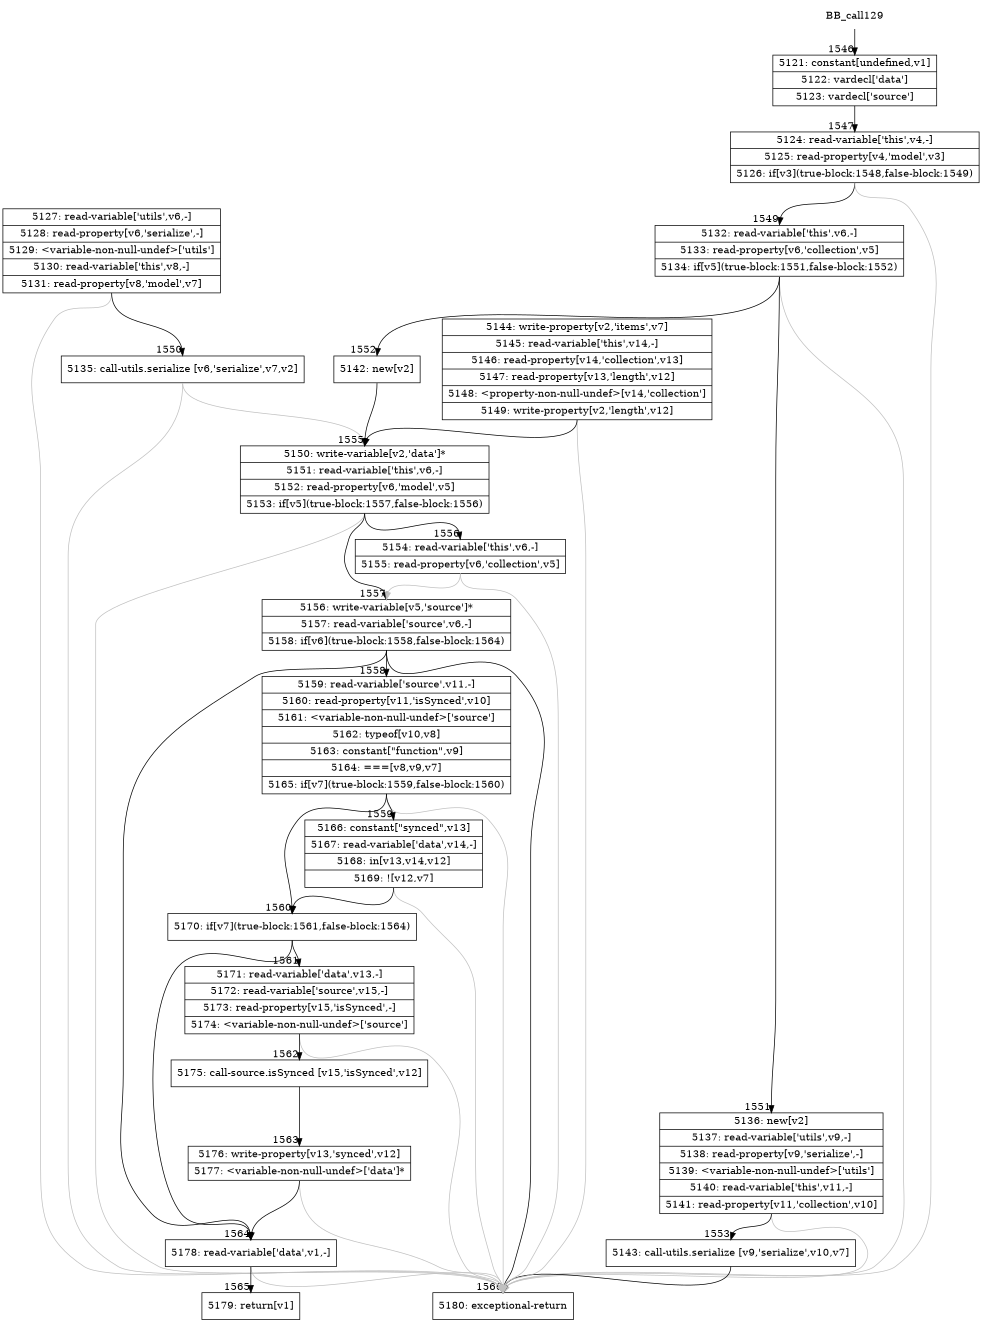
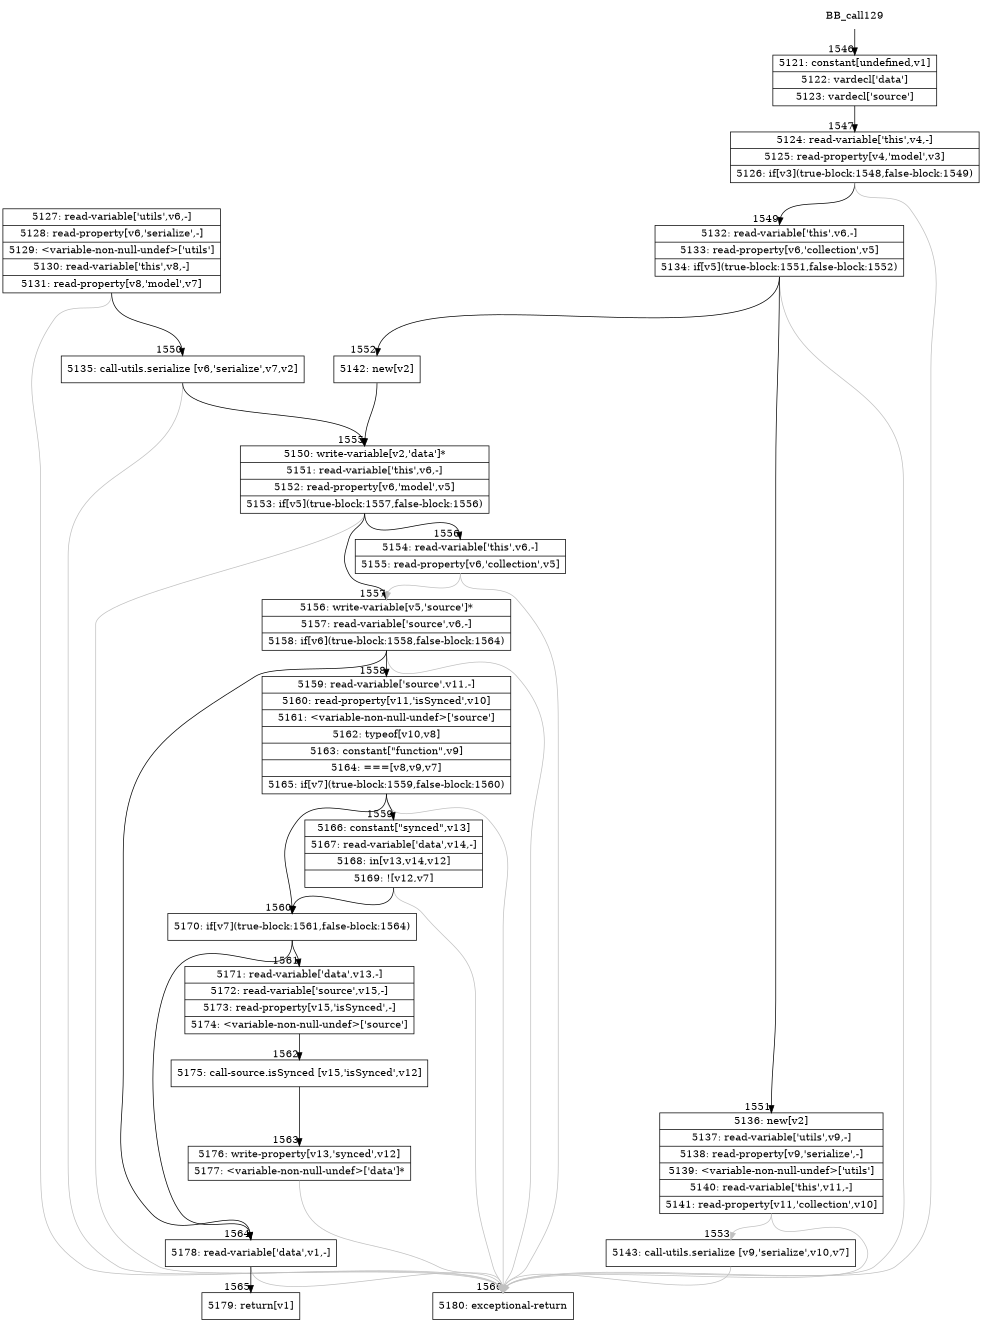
(577, 369) -> none
(270, 414) -> (270, 414)
(531, 904) -> (531, 904)
(458, 1106) -> none
(278, 1208) -> none
(755, 1226) -> (755, 1226)
(620, 1280) -> (620, 1280)
